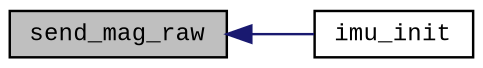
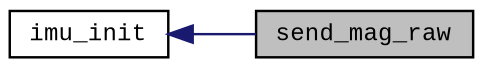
(283, 34) -> (224, 34)
